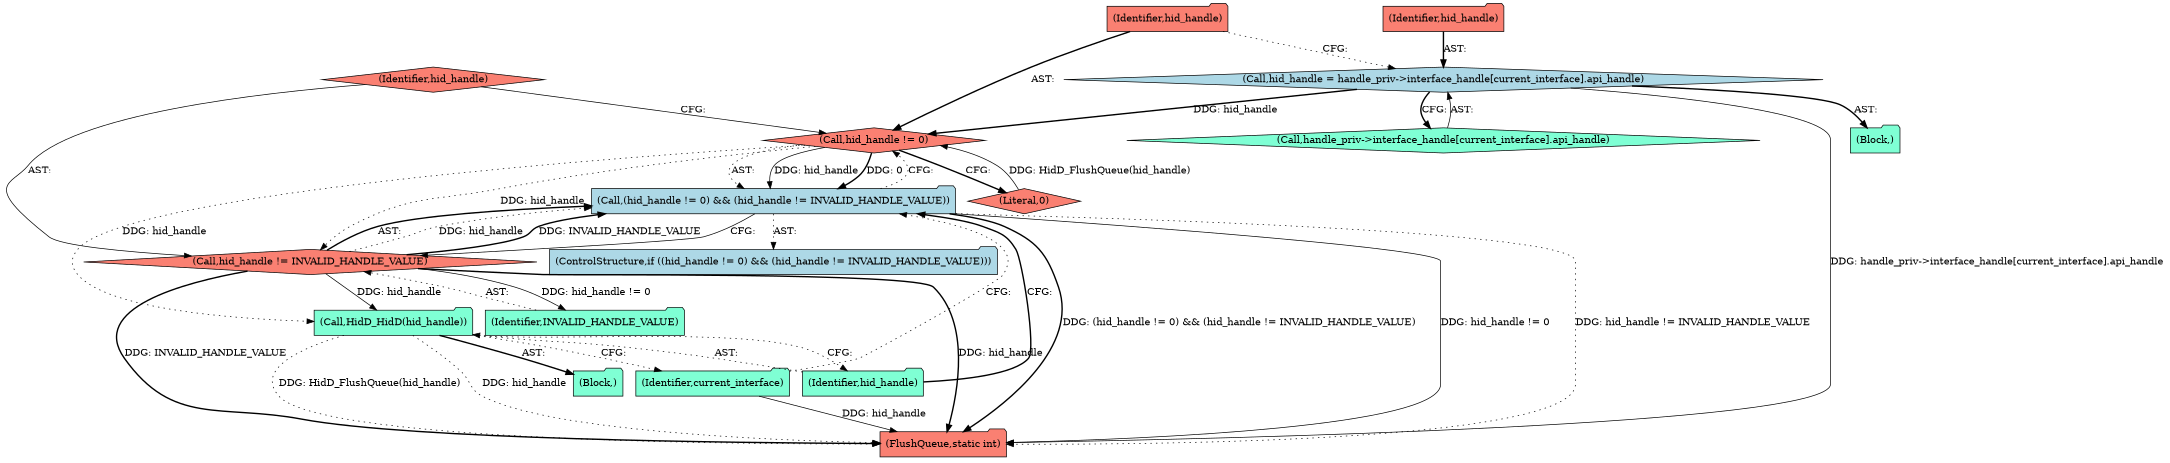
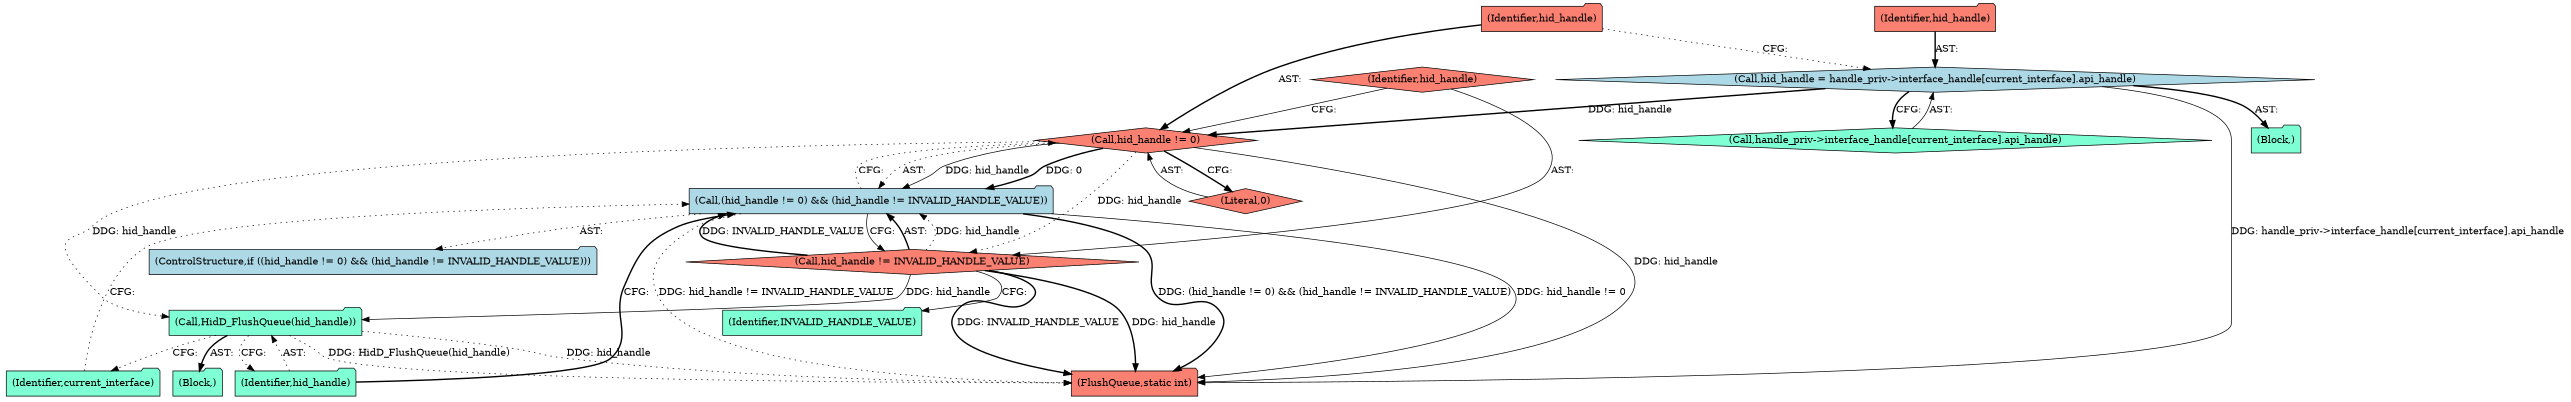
(1100, 171) -> (1174, 171)
(454, 289) -> none
(596, 292) -> (1016, 292)
(393, 323) -> (265, 323)
(825, 413) -> (1632, 274)
